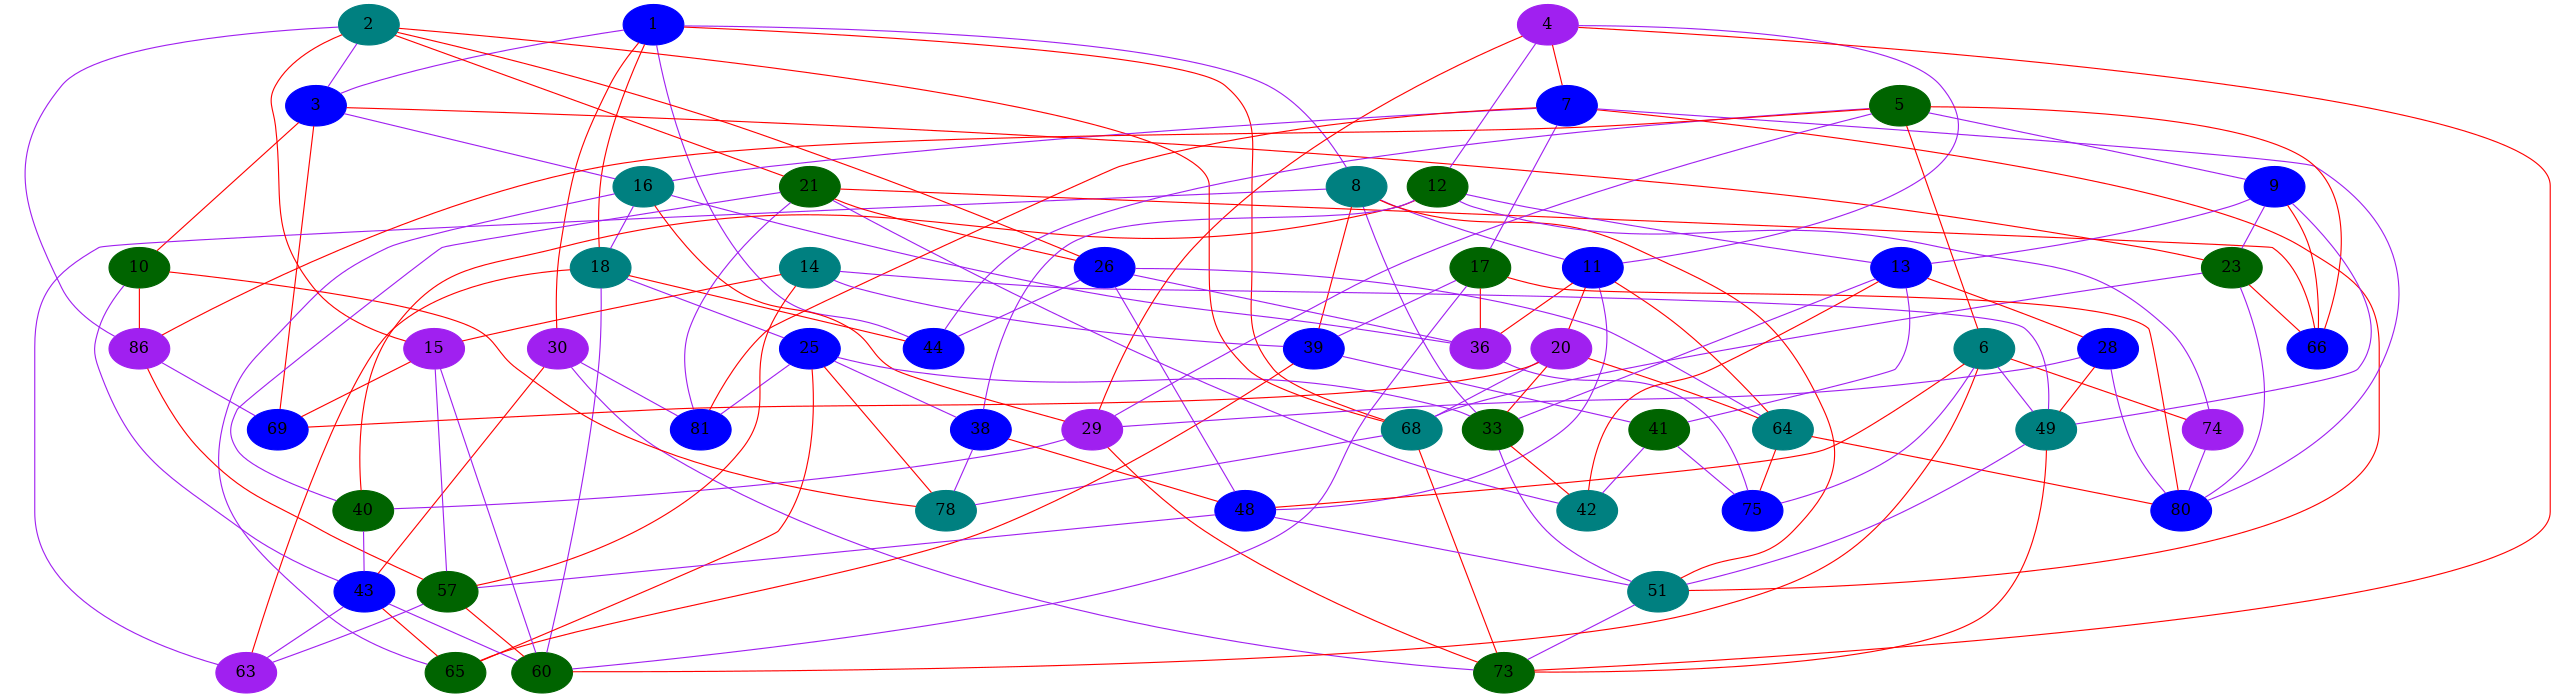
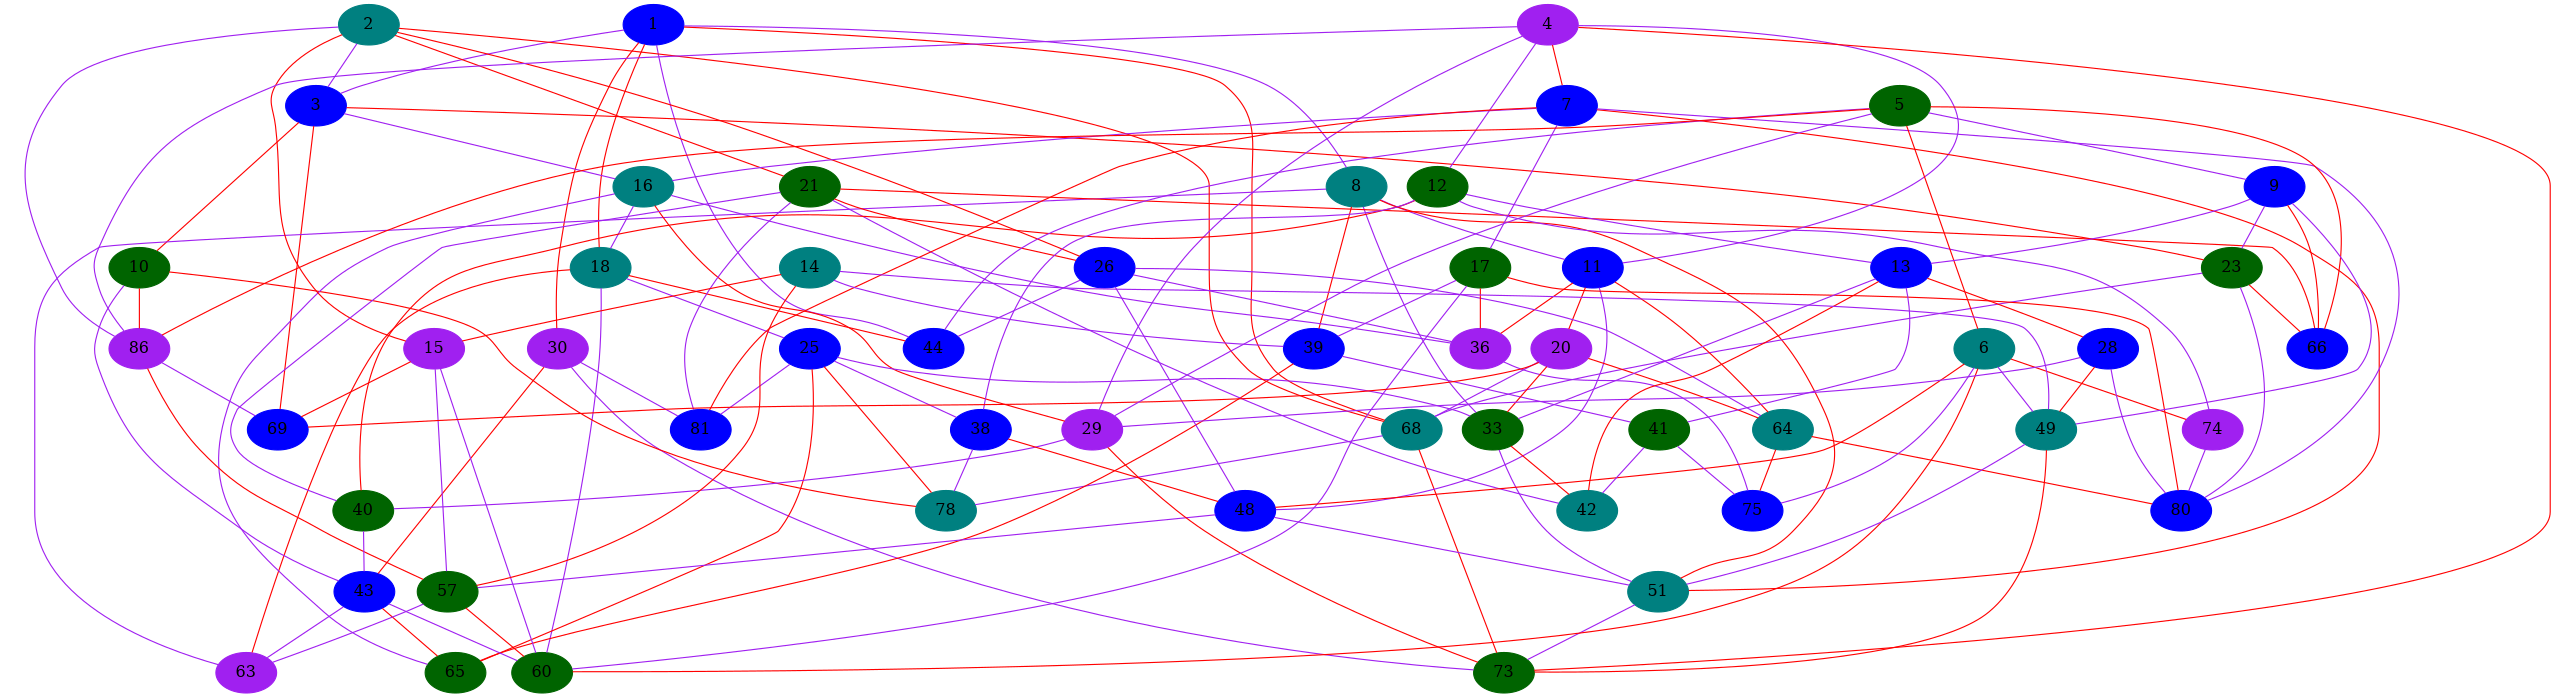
none -> (726, 54)
(1293, 162) -> (1293, 162)
